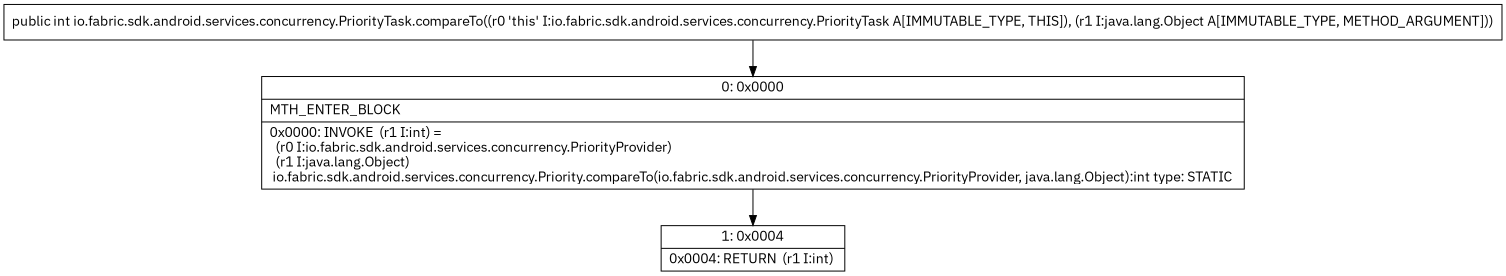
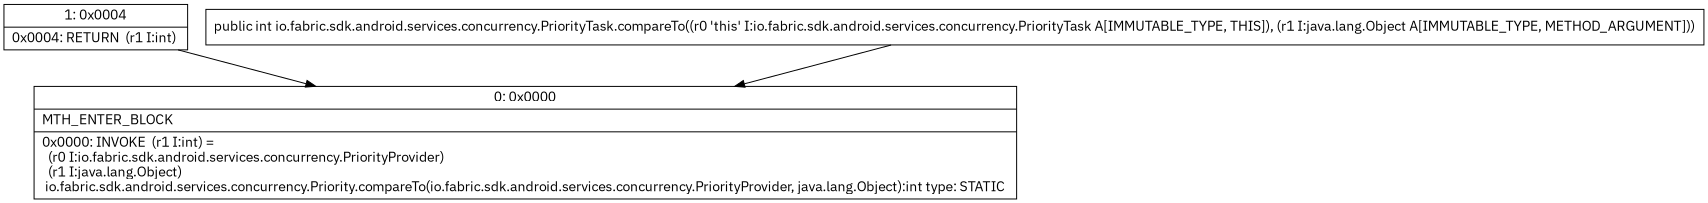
(753, 202) -> (242, 67)
